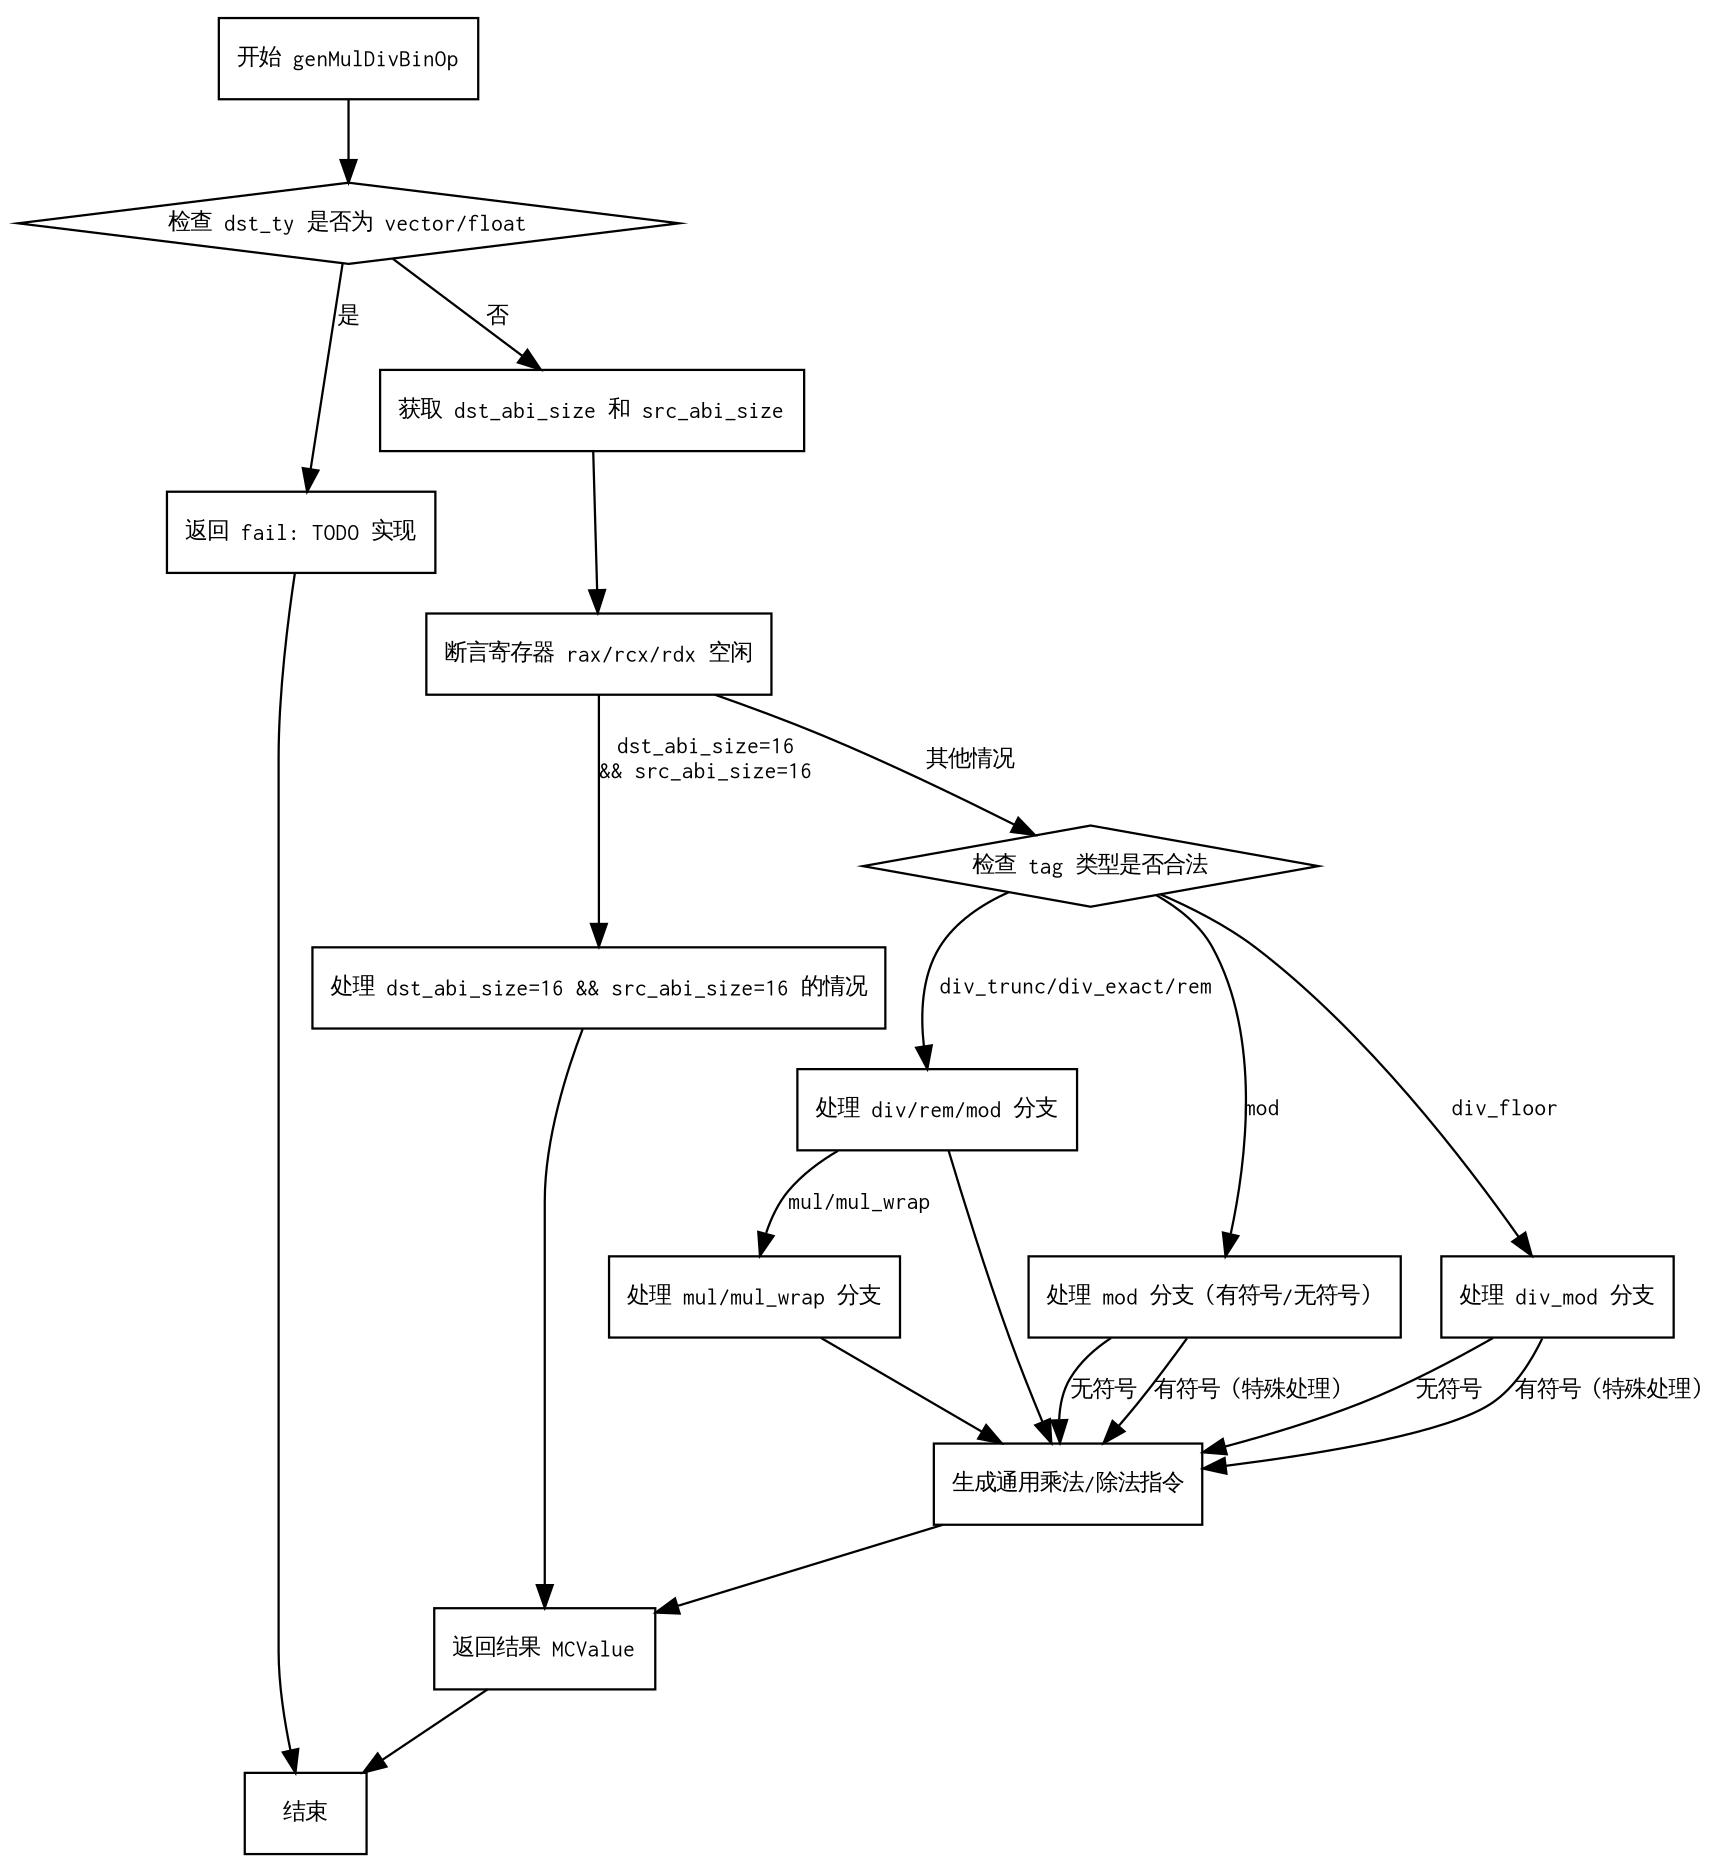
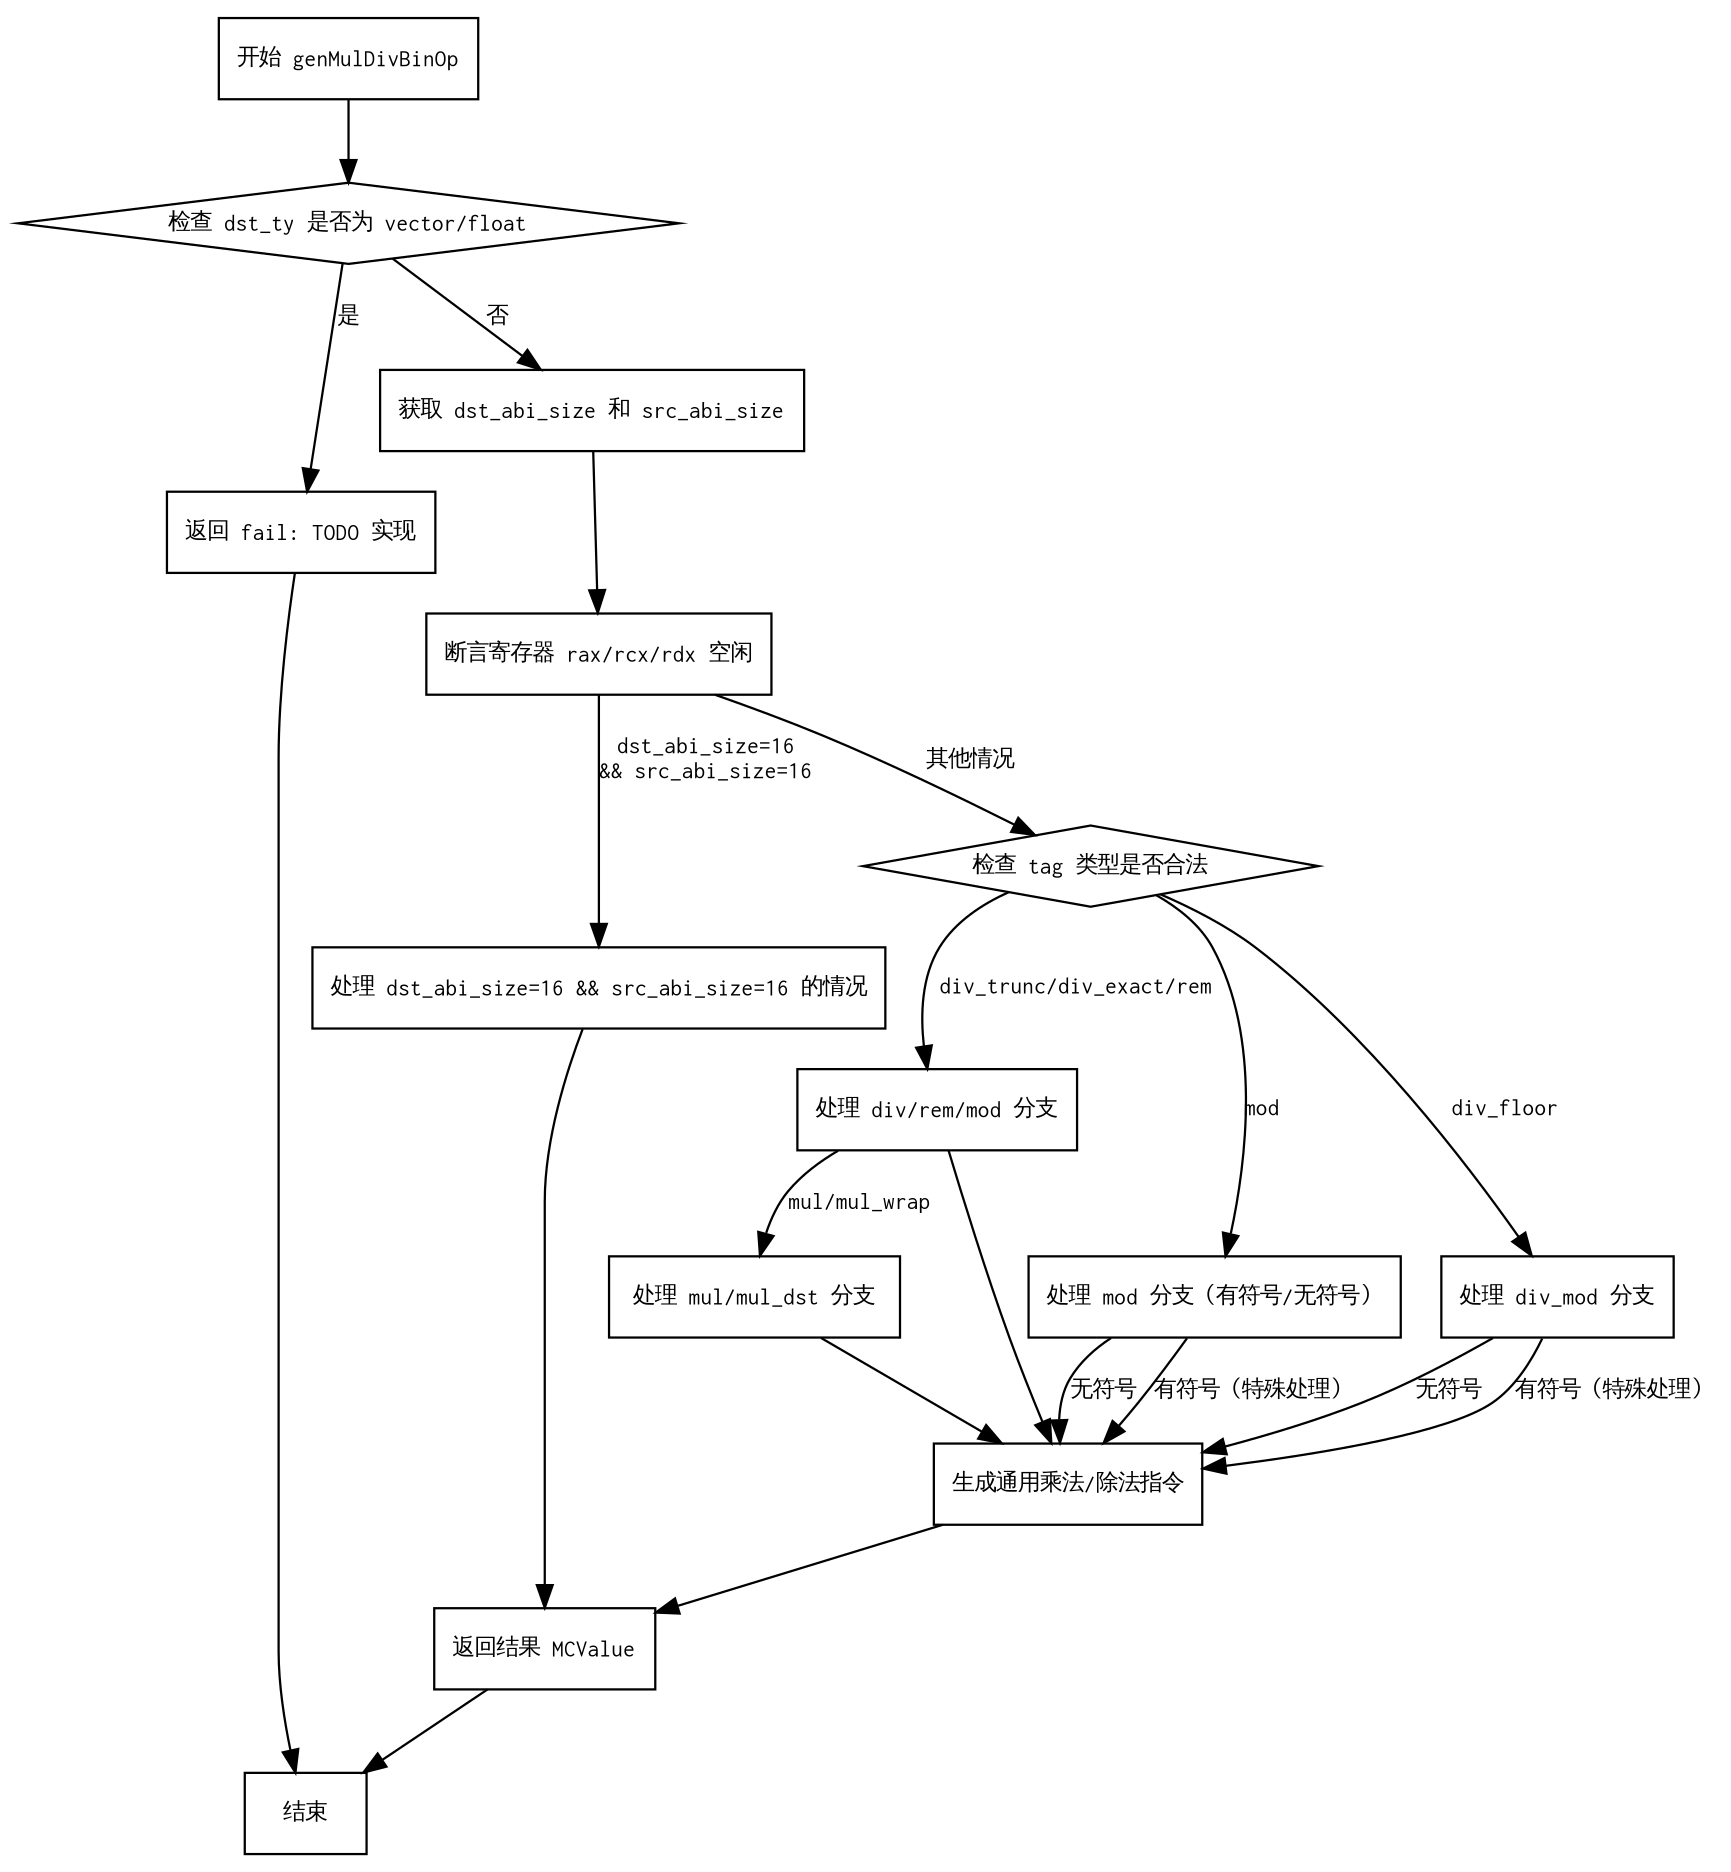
(755, 1297) -> (755, 1297)
